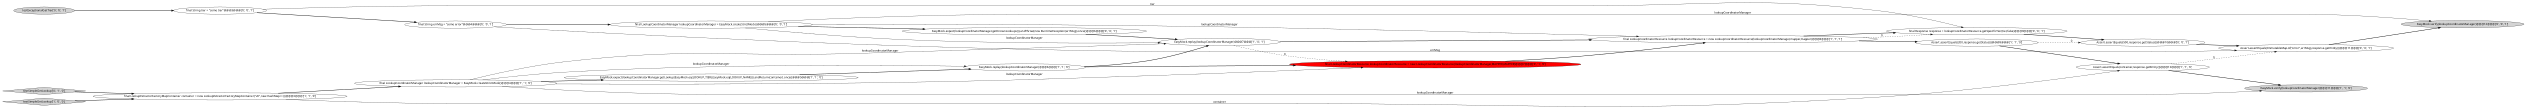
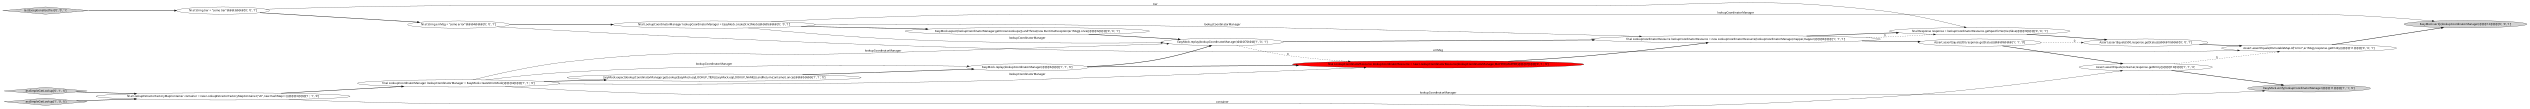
(44, 11) -> (46, 11)
